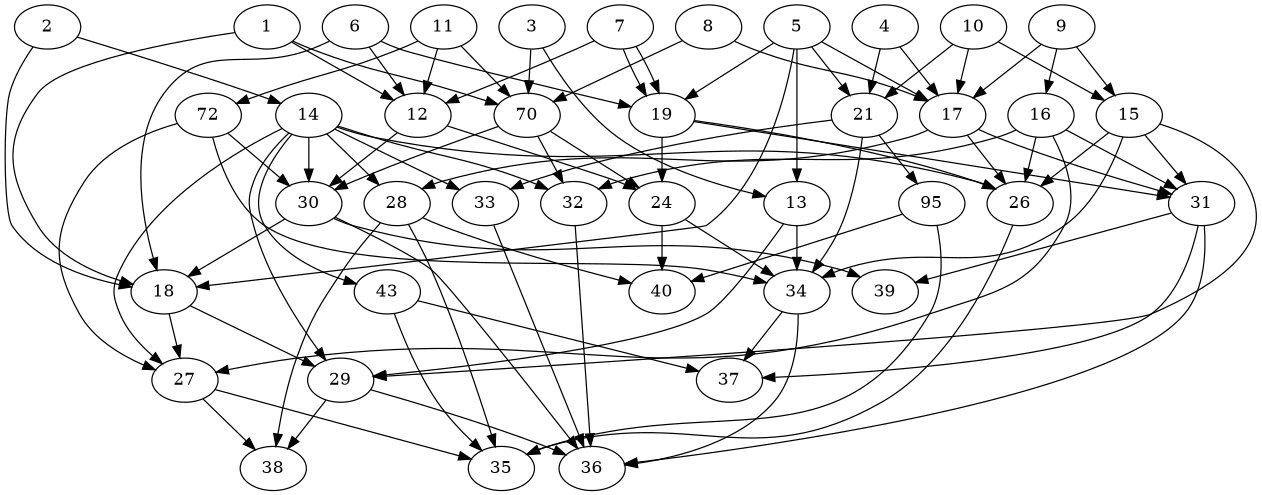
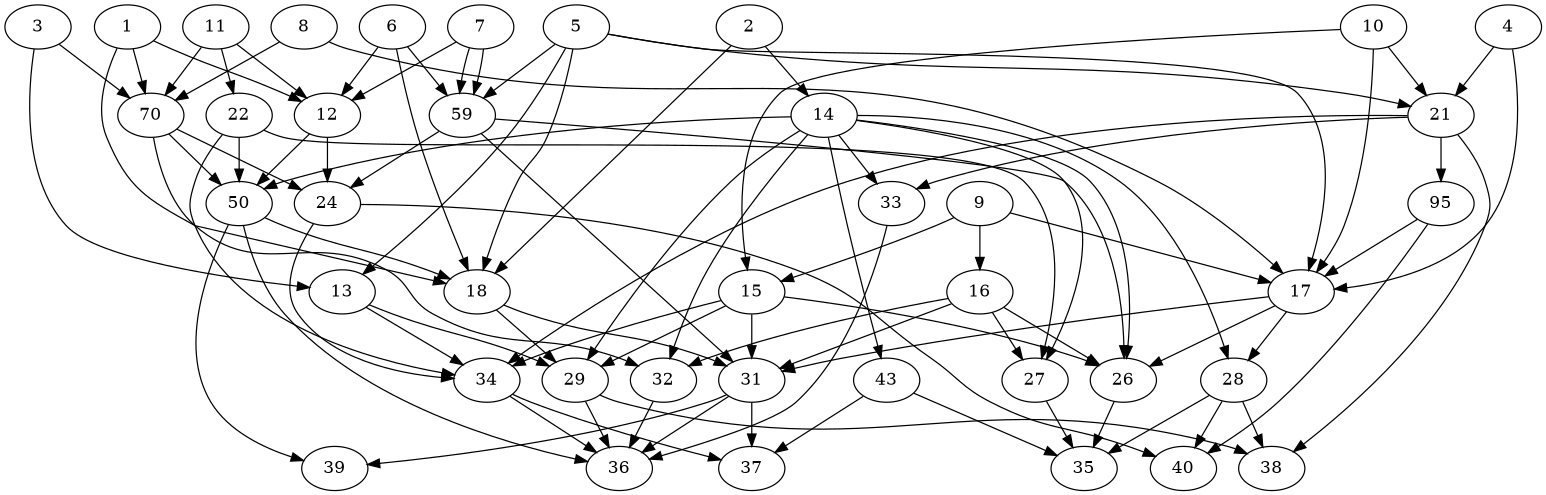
(208, 115) -> (239, 115)
(662, 115) -> (462, 115)
(309, 204) -> (239, 204)
(173, 330) -> (625, 337)
(796, 412) -> (1376, 244)
(225, 420) -> (1439, 307)
